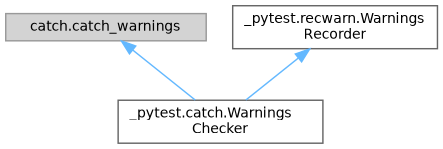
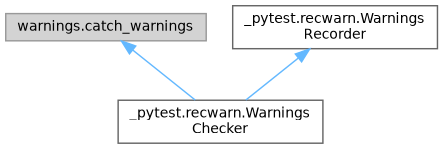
(106, 27) -> (106, 27)
(221, 122) -> (221, 122)
